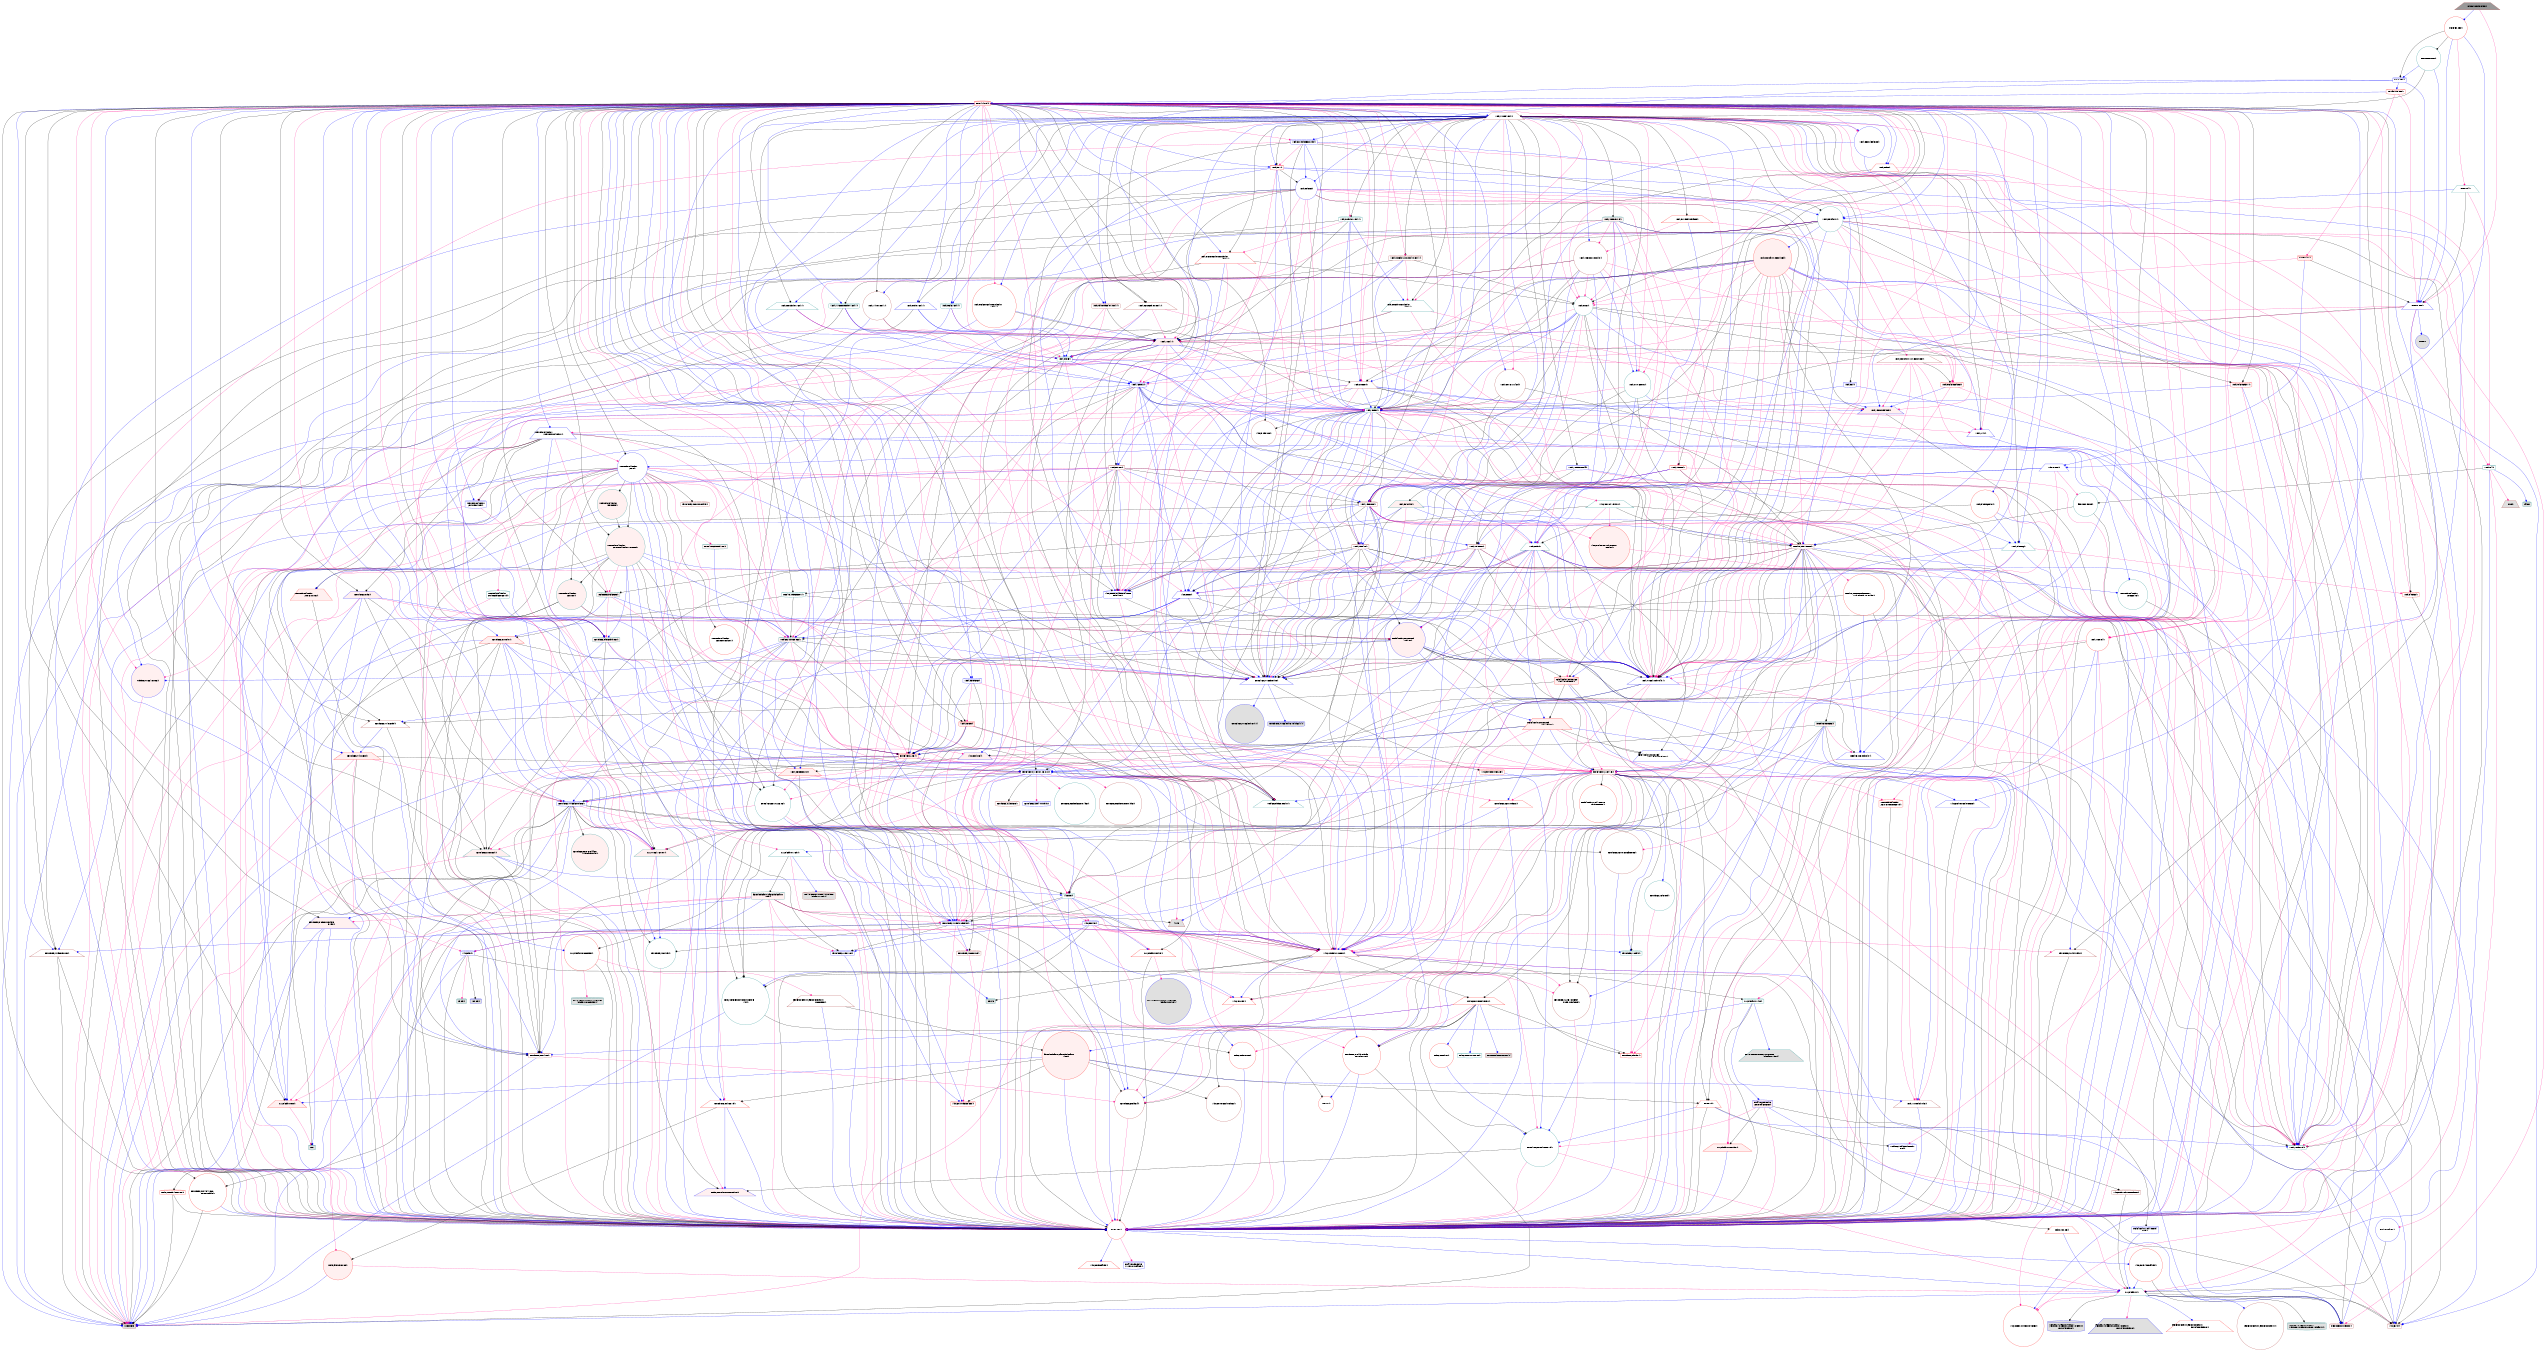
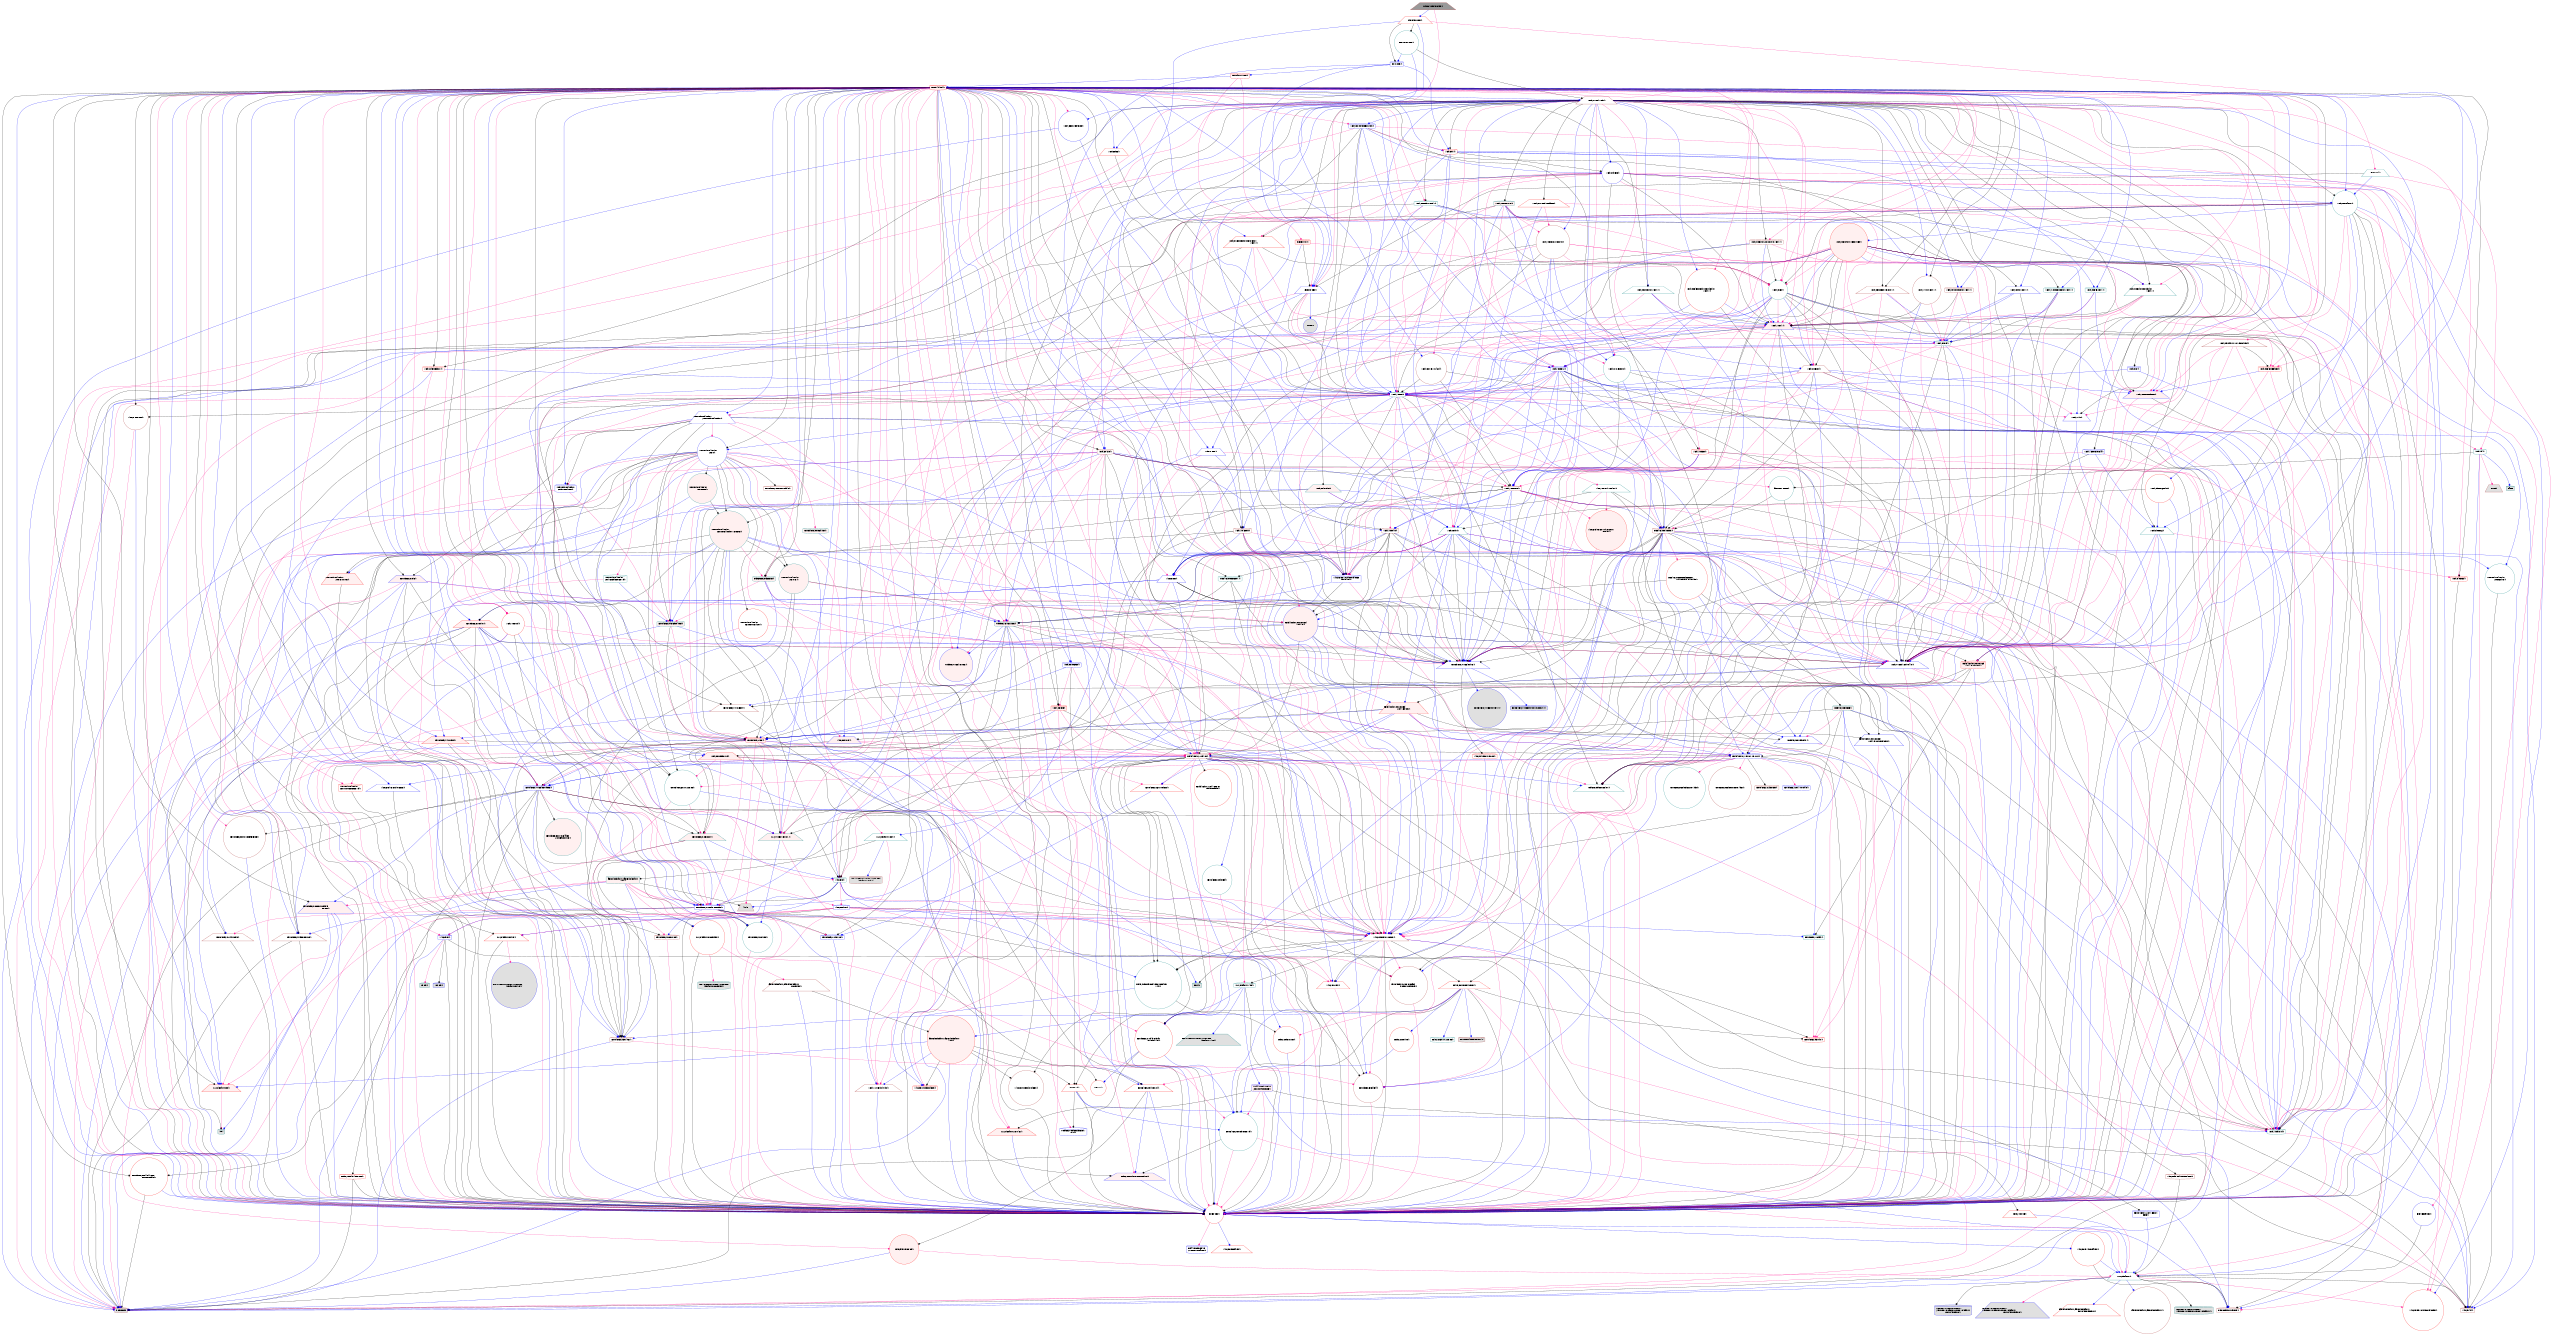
(2456, 28) -> (1415, 20)
none -> (945, 999)
